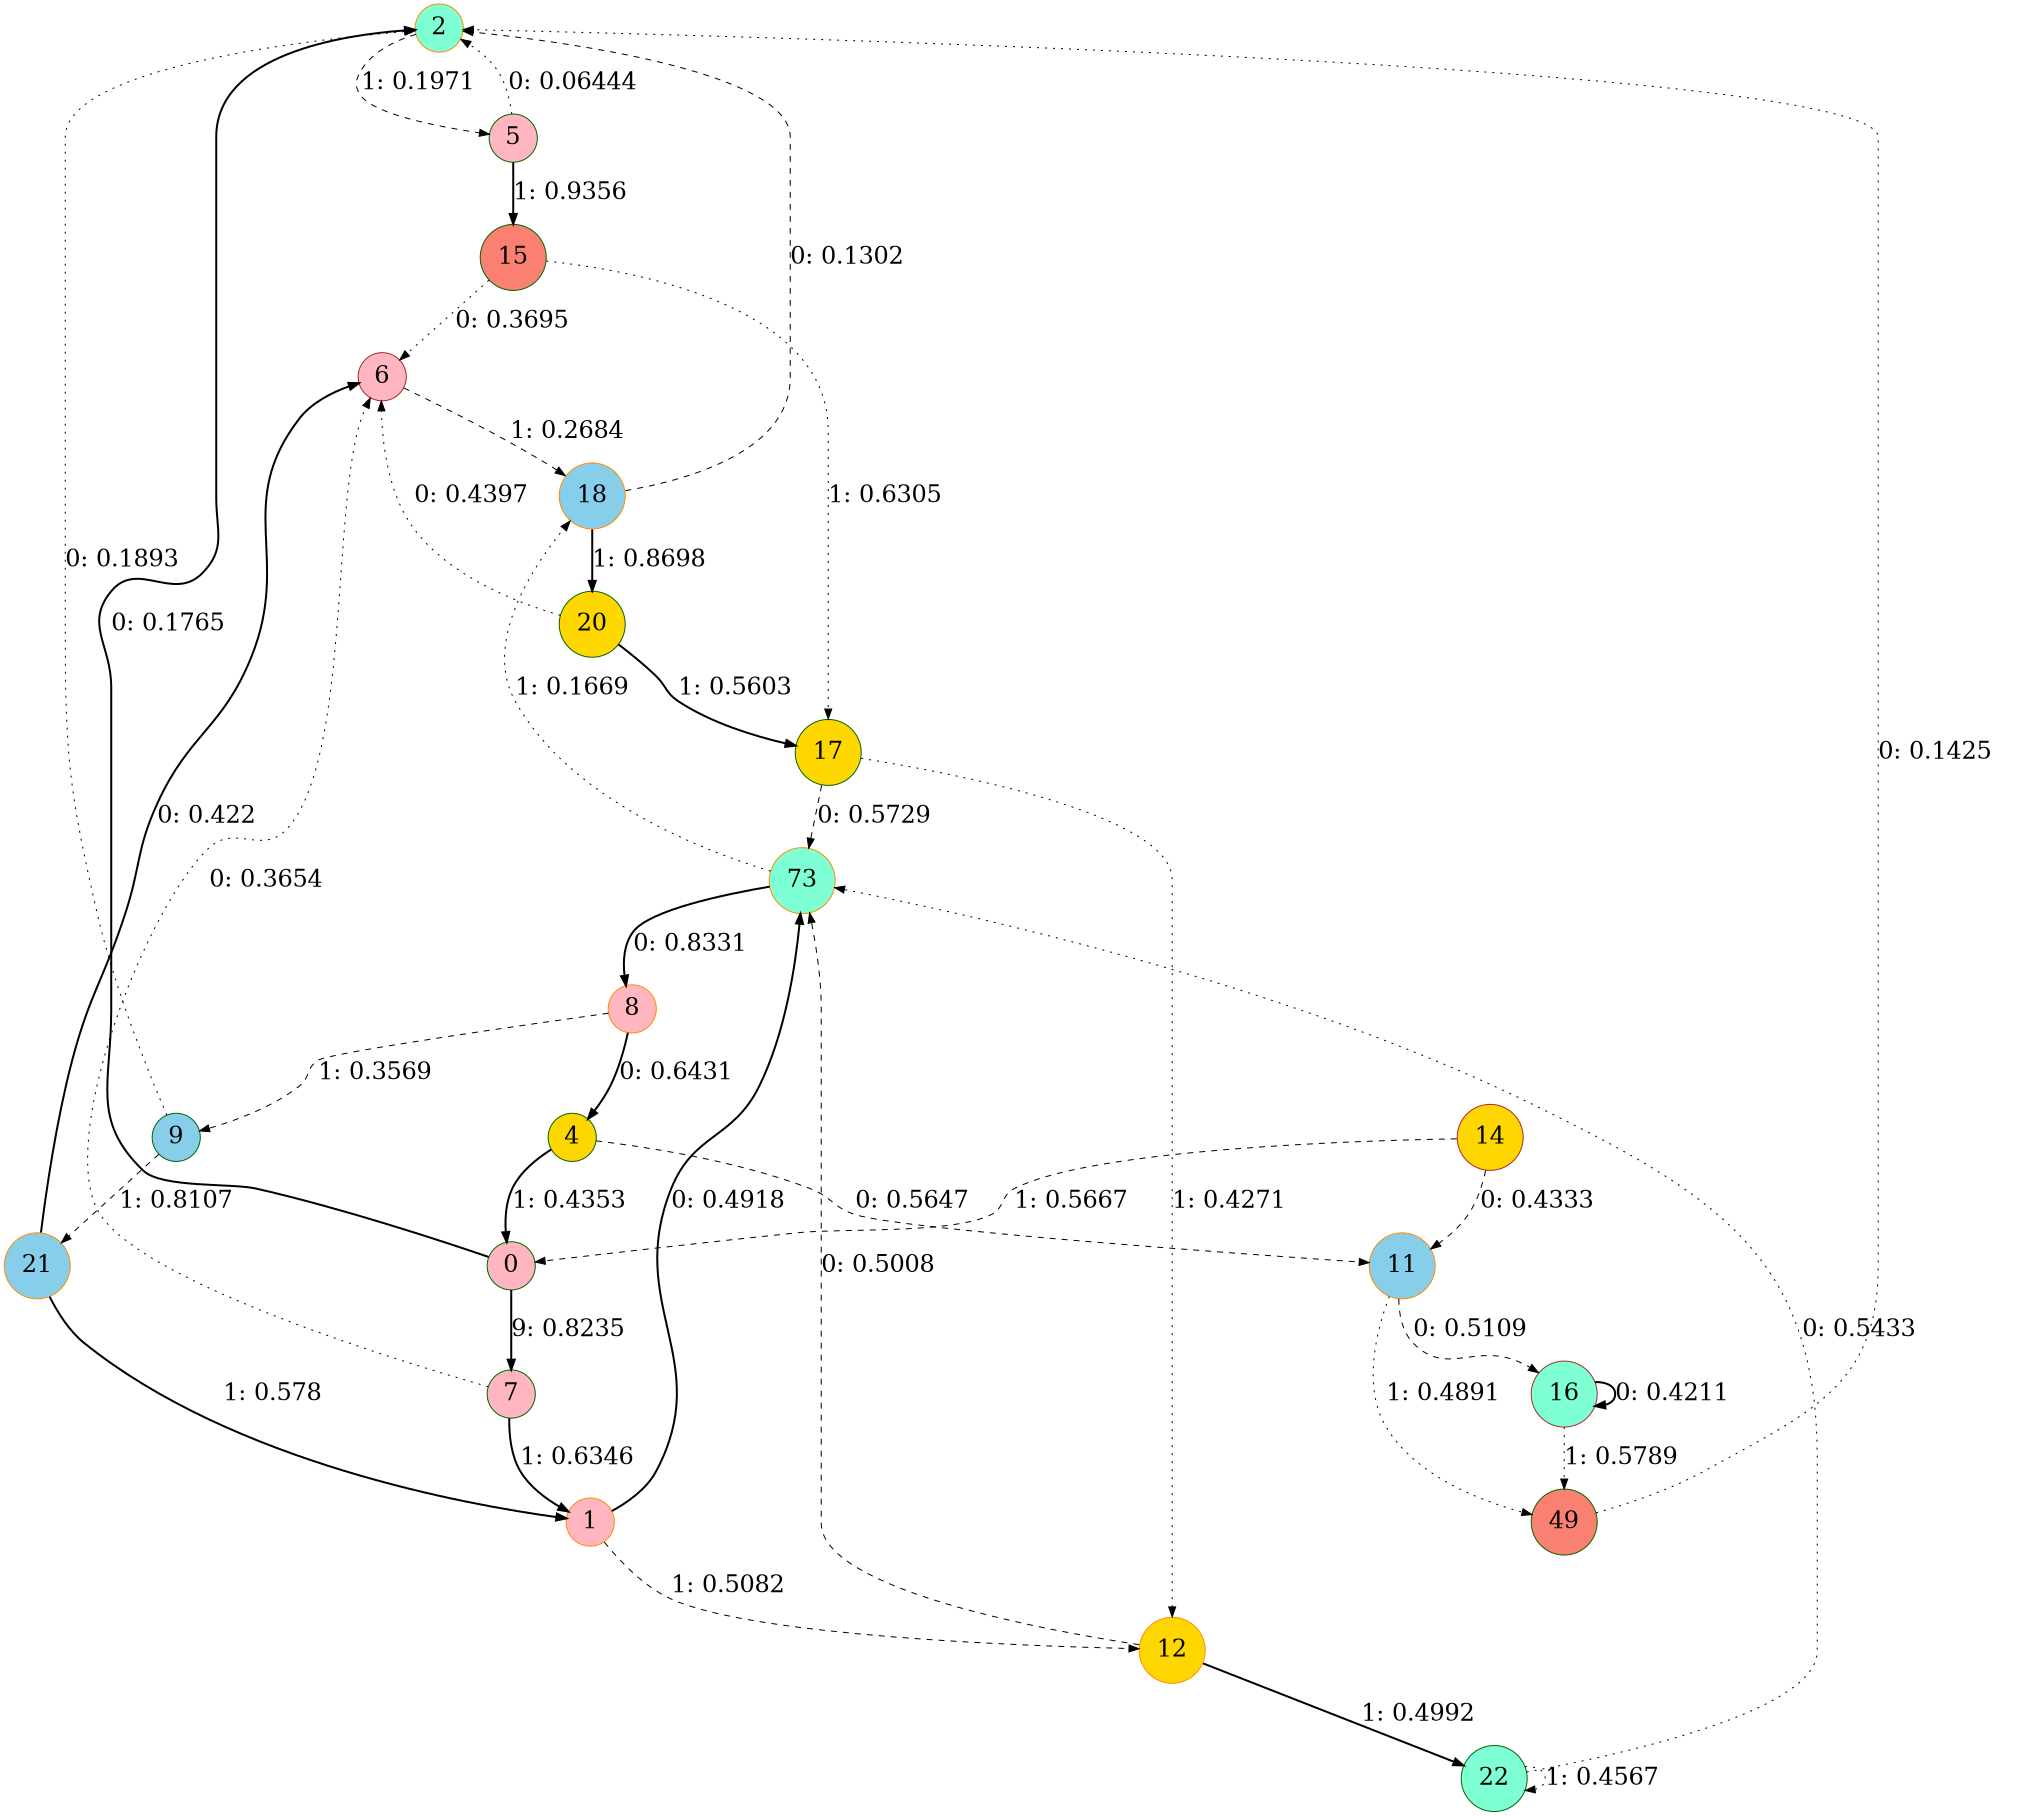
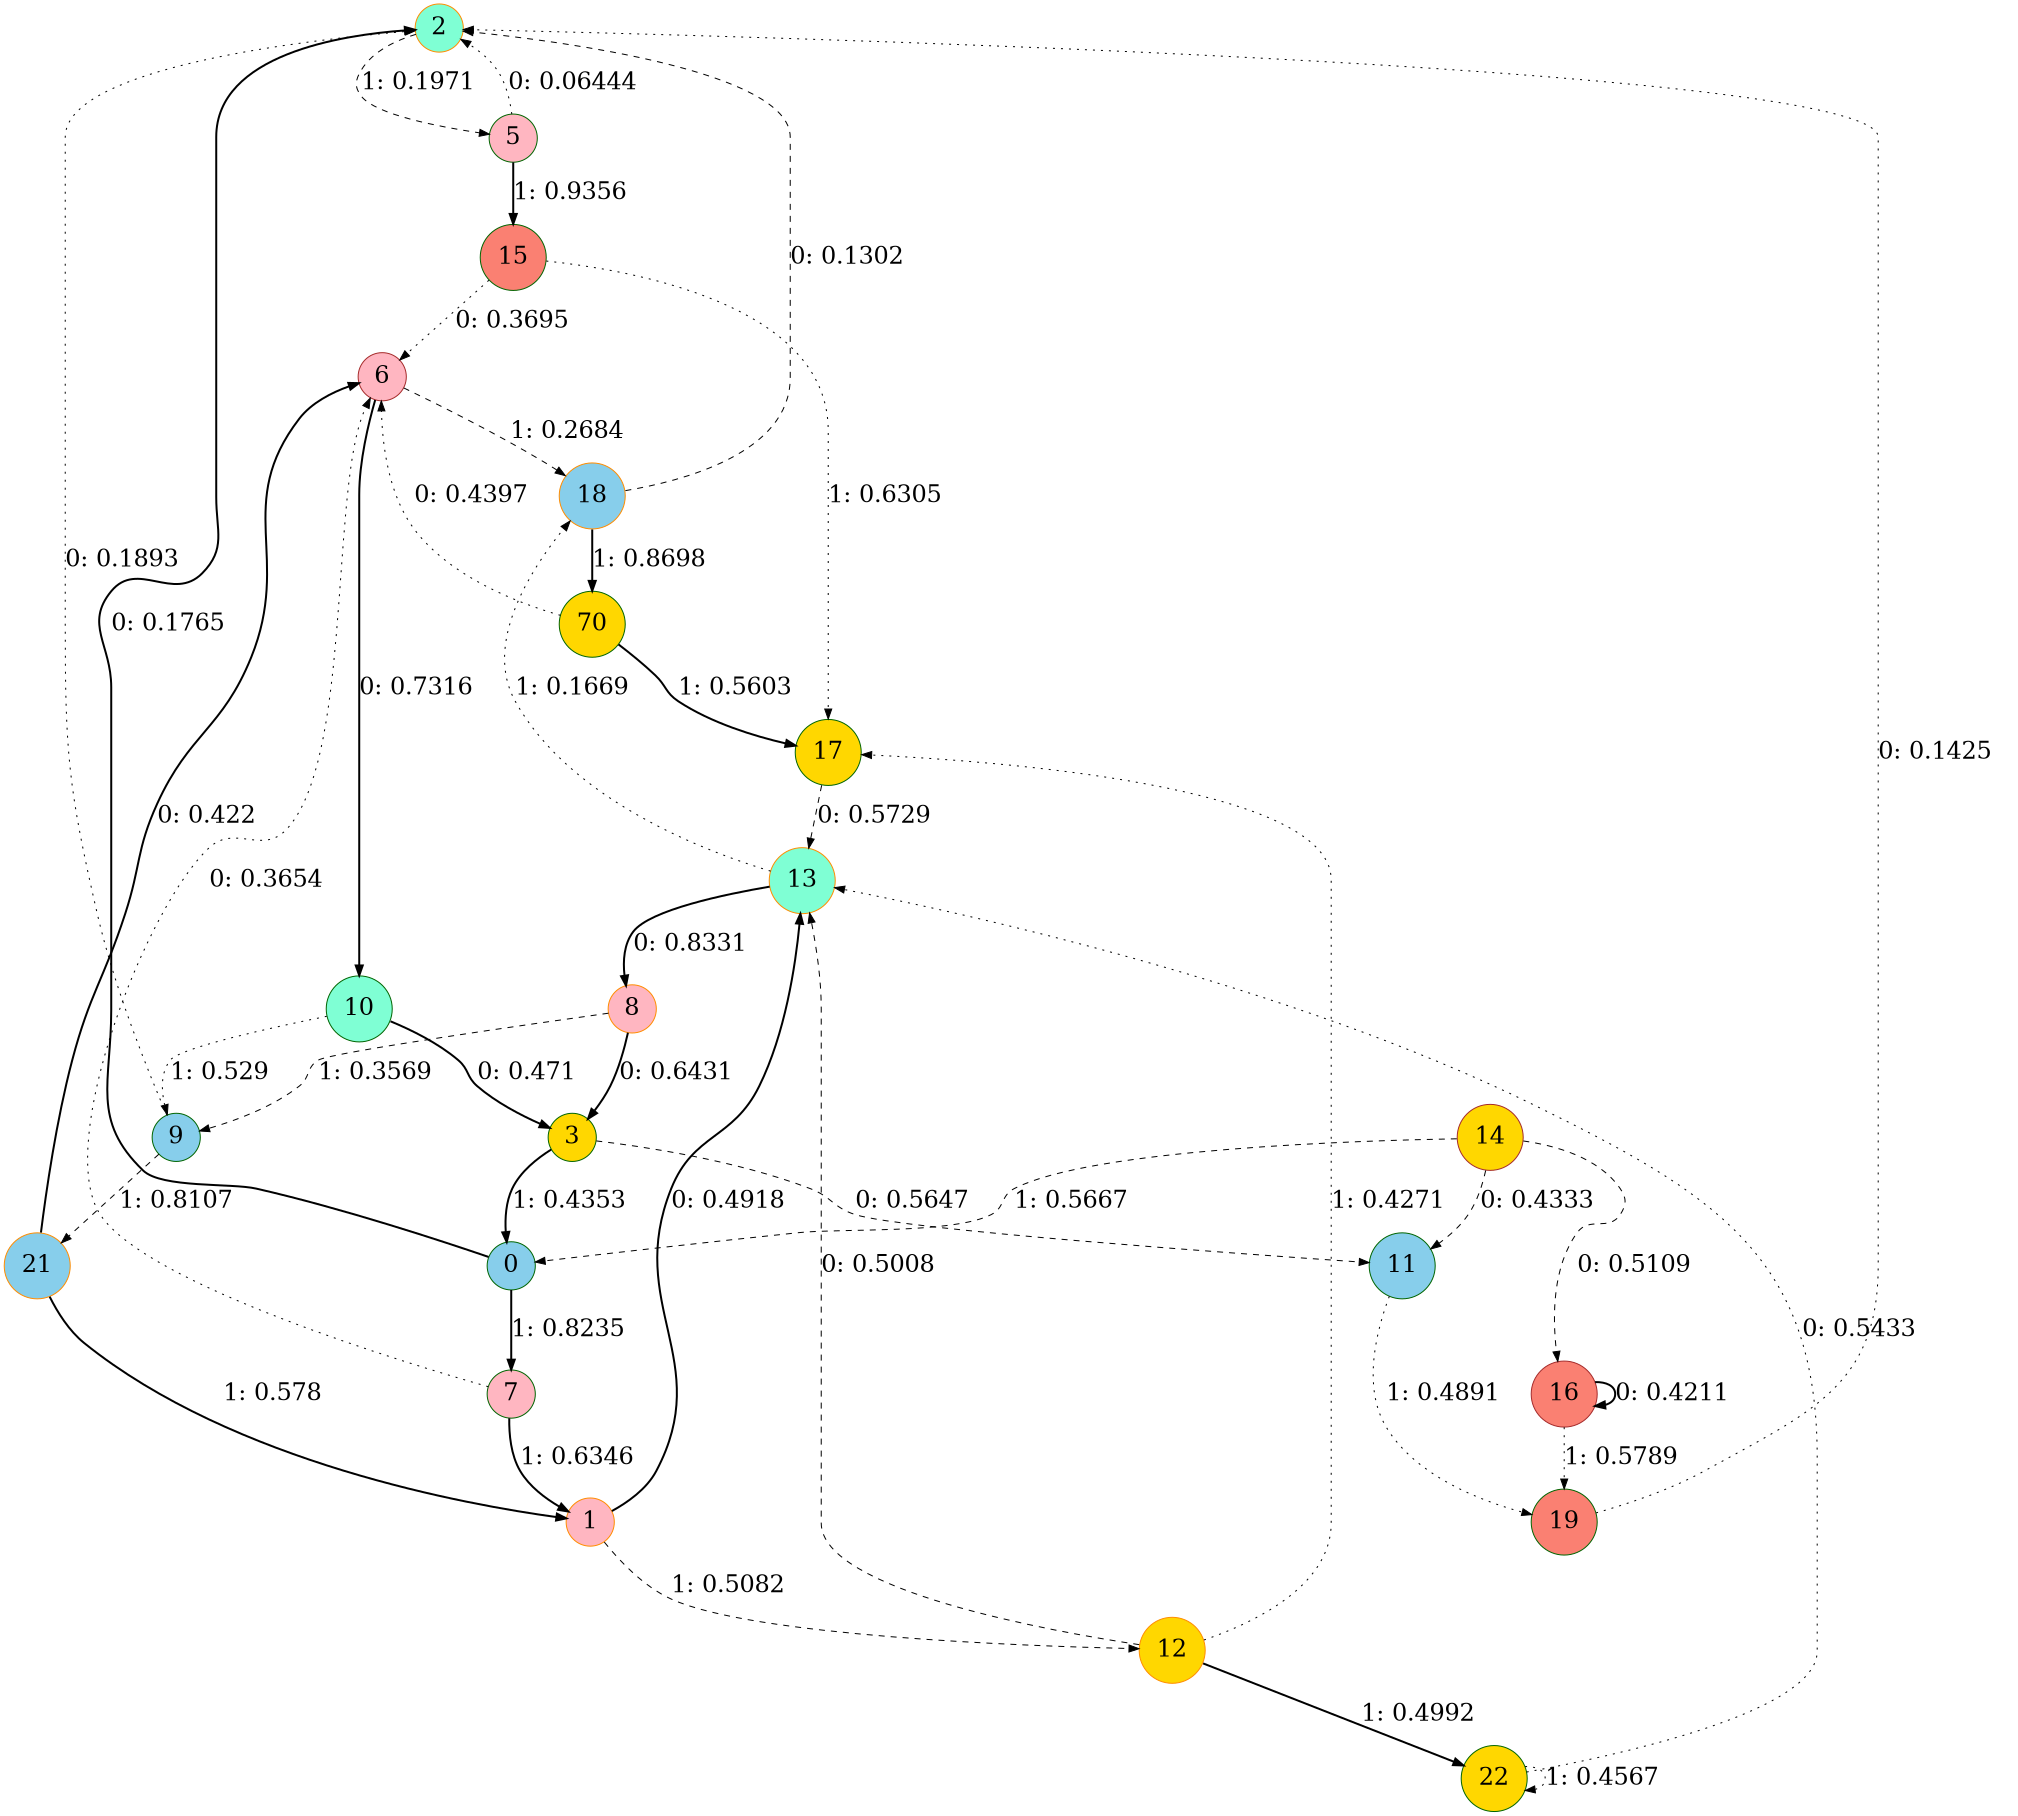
(592, 624) -> (592, 624)
(802, 881) -> (802, 881)
none -> (359, 1009)
(1172, 1070) -> (1331, 1046)
(572, 1137) -> (572, 1137)
(511, 1266) -> (511, 1266)
(1402, 1266) -> (1402, 1266)
(579, 1330) -> (579, 1330)
(1447, 1359) -> (1607, 1223)
(1564, 1394) -> (1564, 1394)
(1564, 1522) -> (1564, 1522)
(1494, 1778) -> (1494, 1778)
